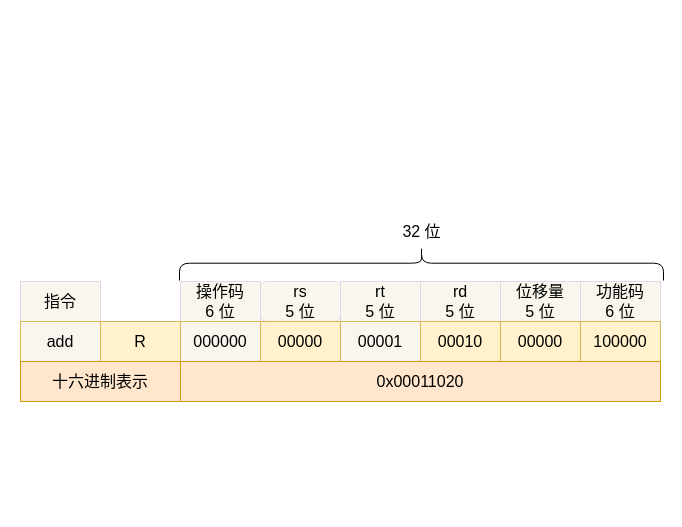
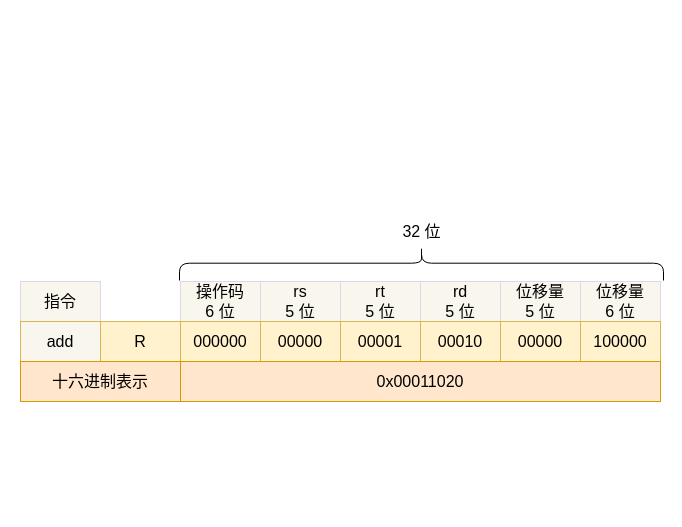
(301, 302) -> (301, 302)
(621, 302) -> (621, 302)
(221, 342) -> (221, 342)
(381, 342) -> (381, 342)
